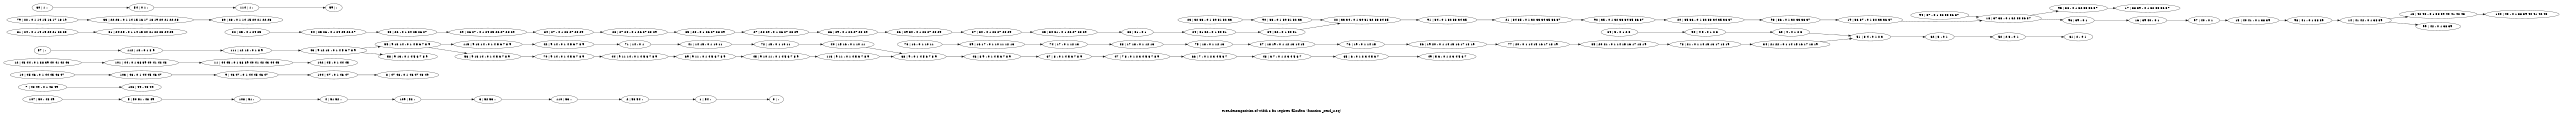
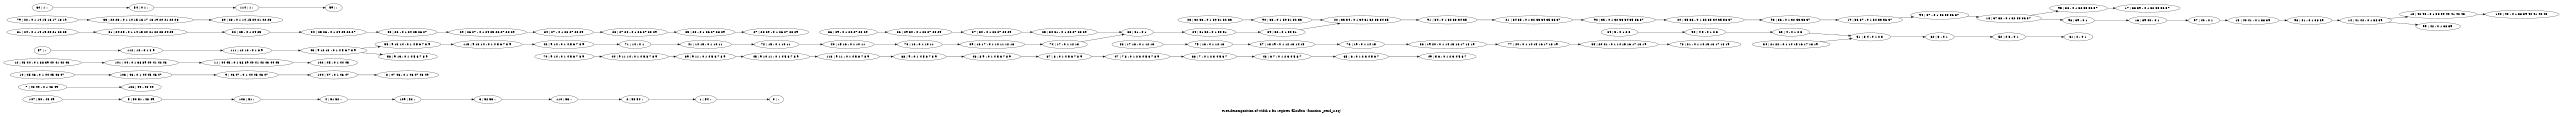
(1941, 22) -> (1905, 18)
none -> (205, 32)
(813, 32) -> none
(1099, 44) -> (1102, 38)
(1745, 44) -> none
(883, 50) -> (885, 44)
(488, 57) -> none
